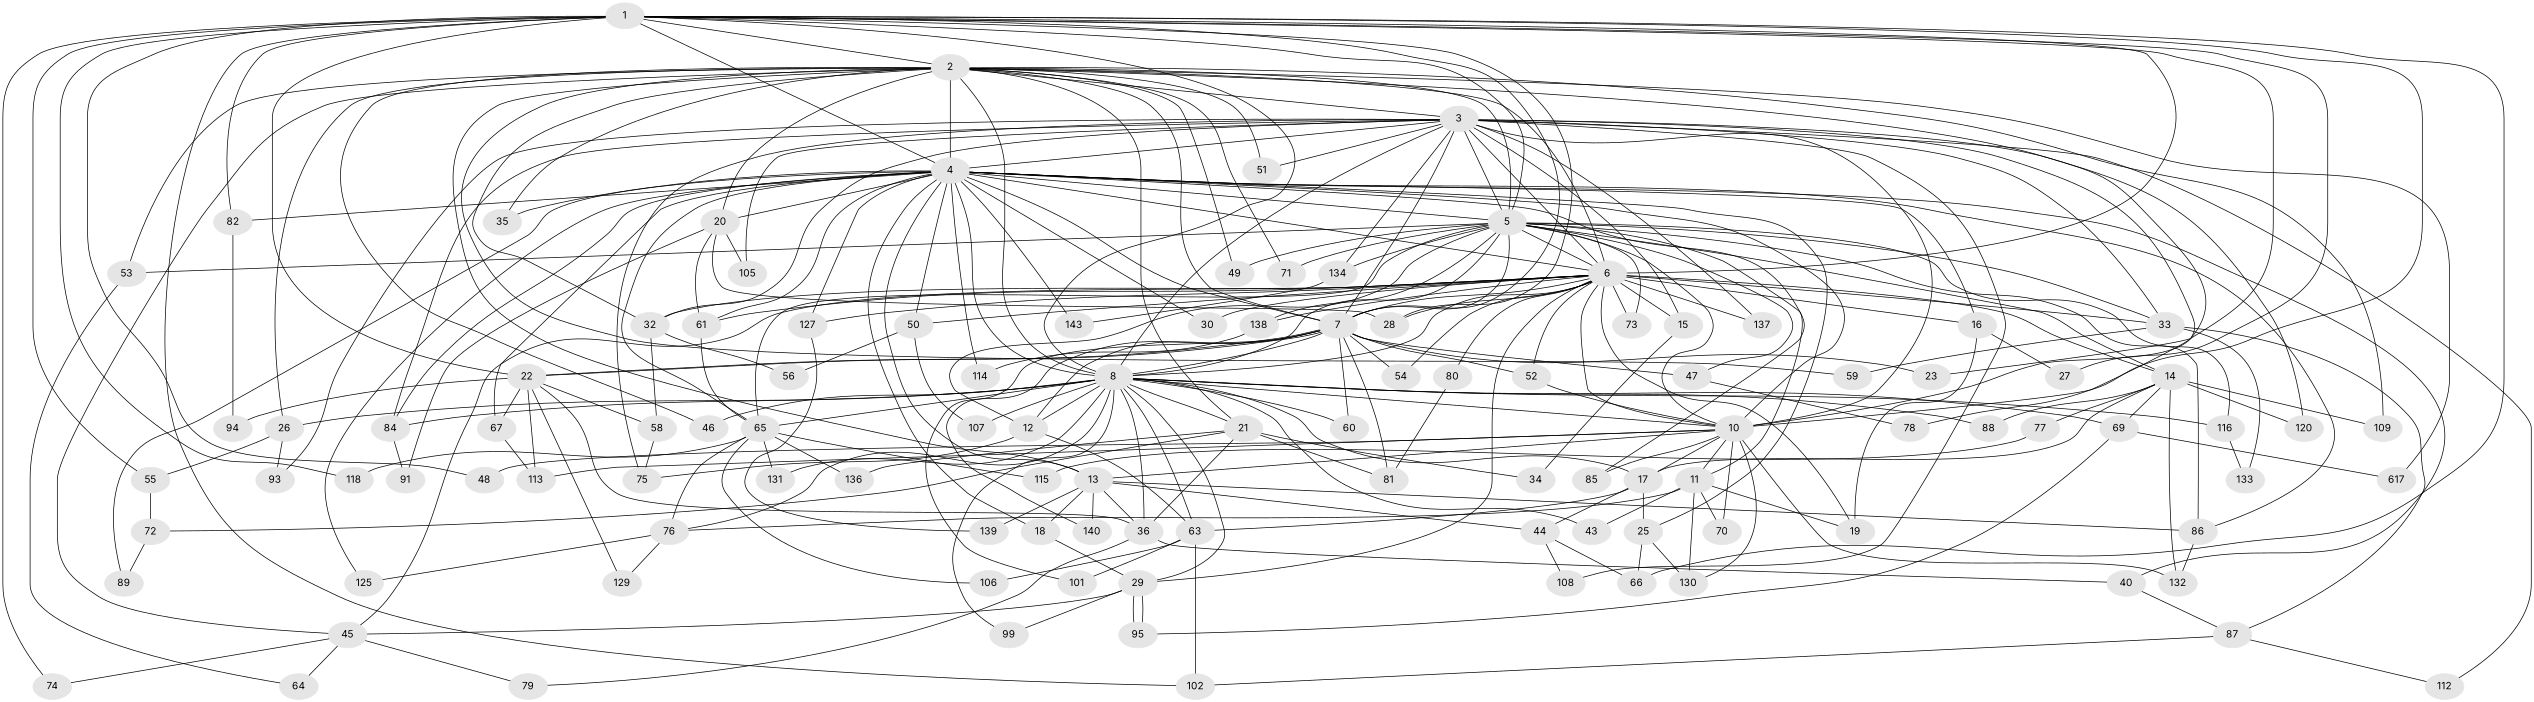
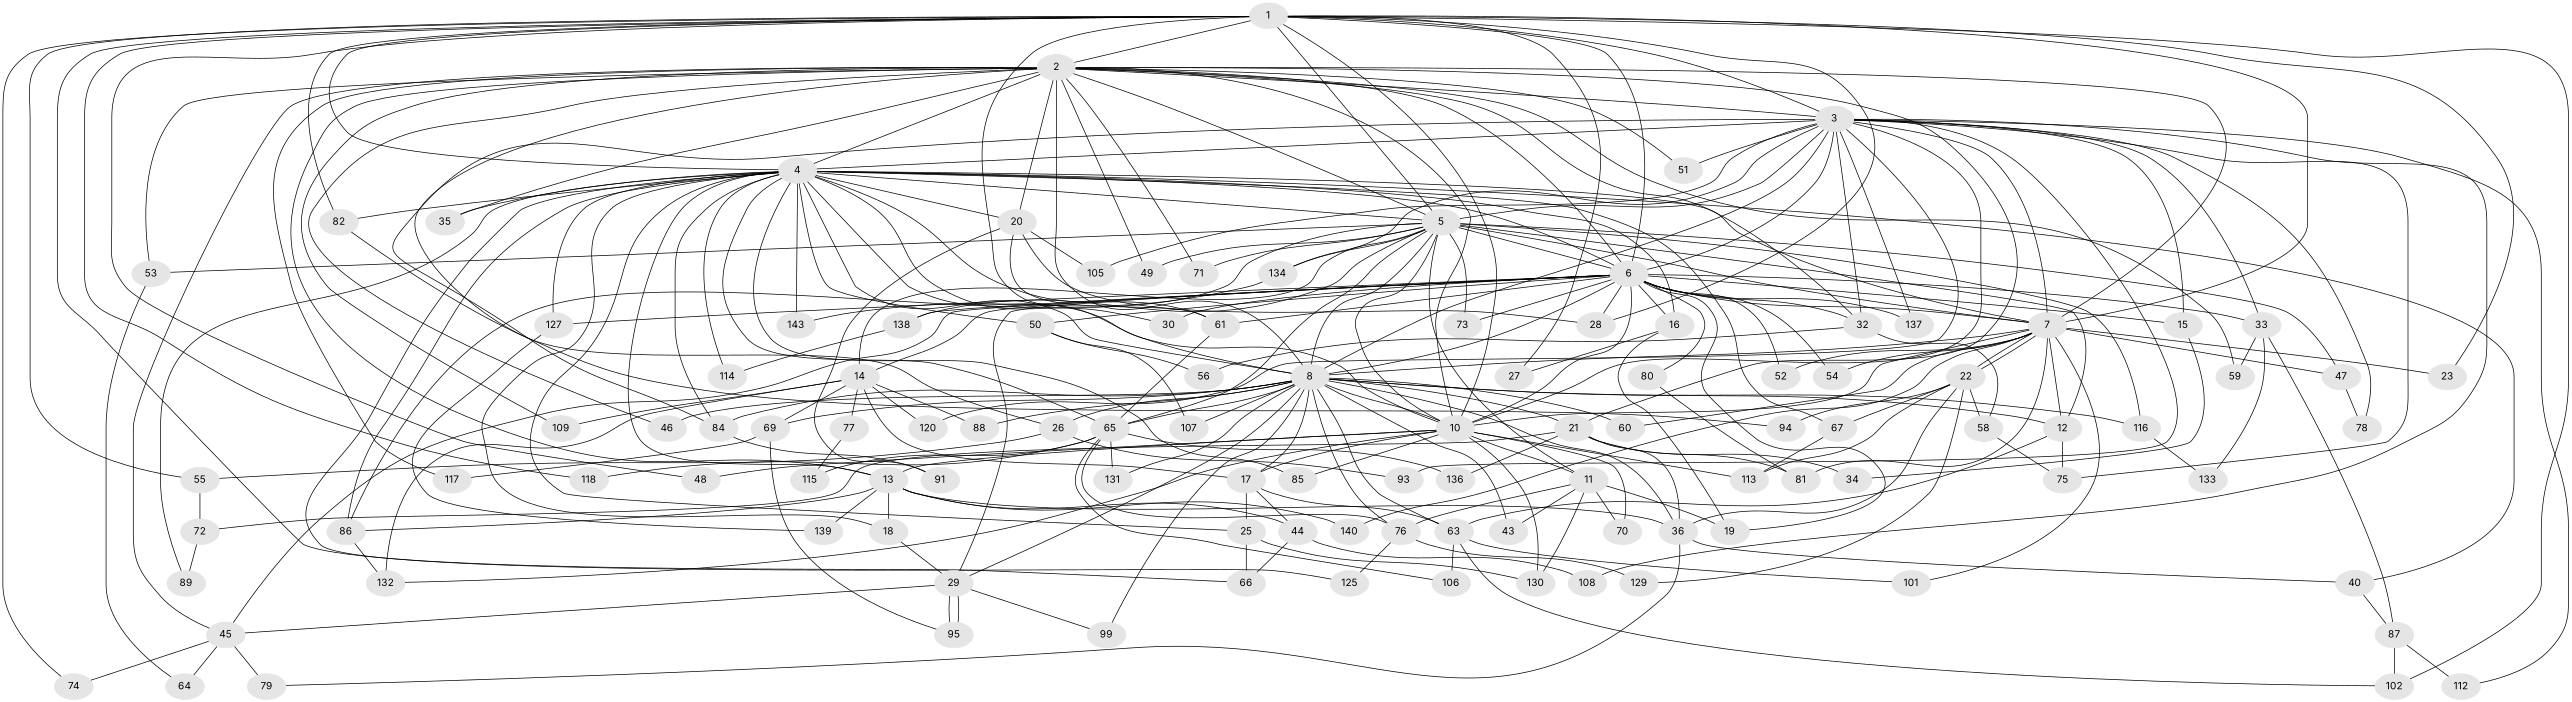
(272, 141) -> (1599, 44)
(1936, 258) -> none
(1631, 408) -> (1703, 411)
(2397, 480) -> (452, 480)
